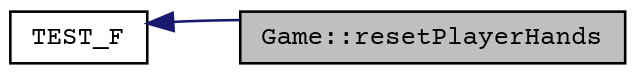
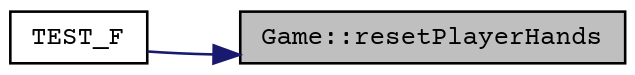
(206, 21) -> (180, 53)
